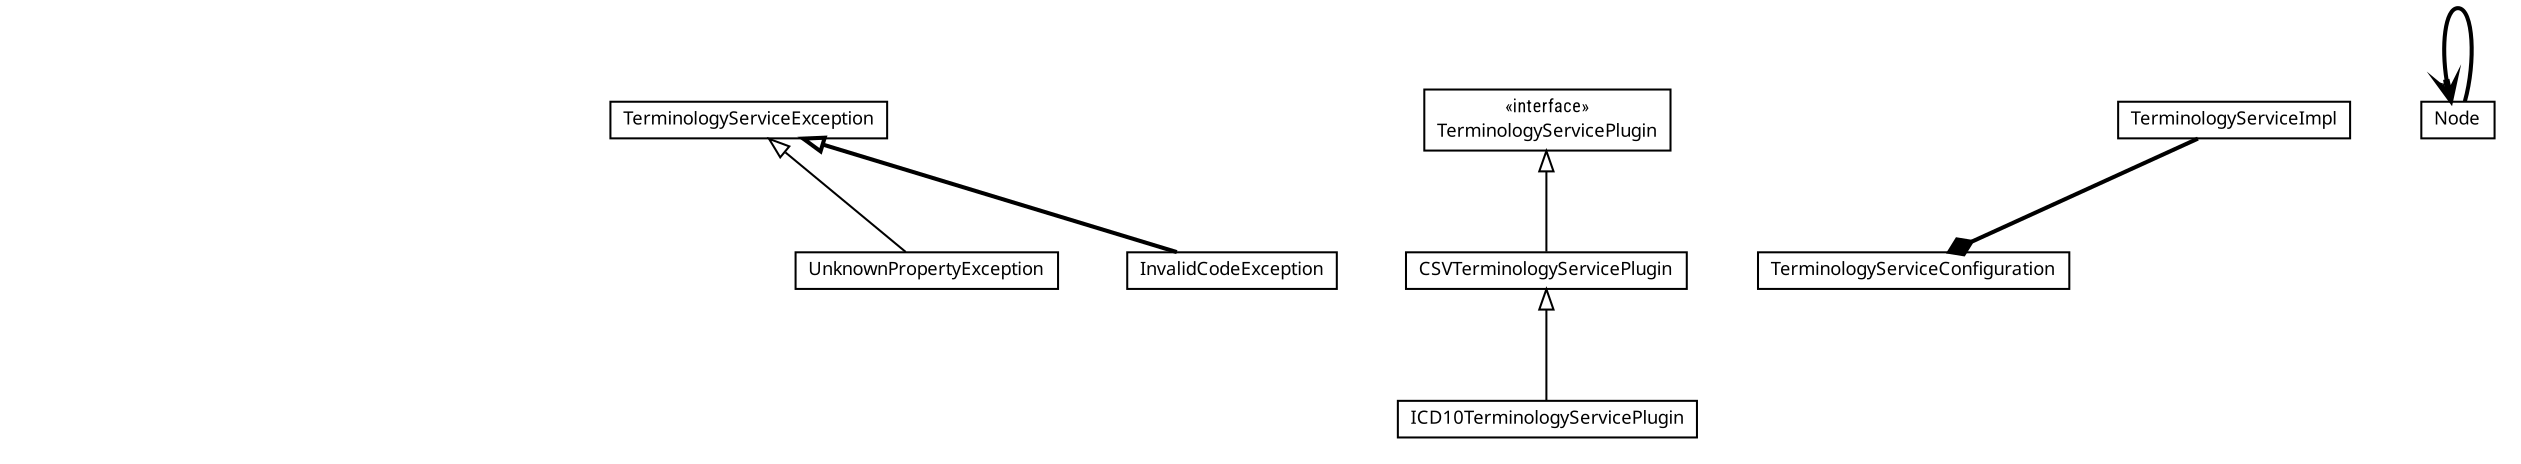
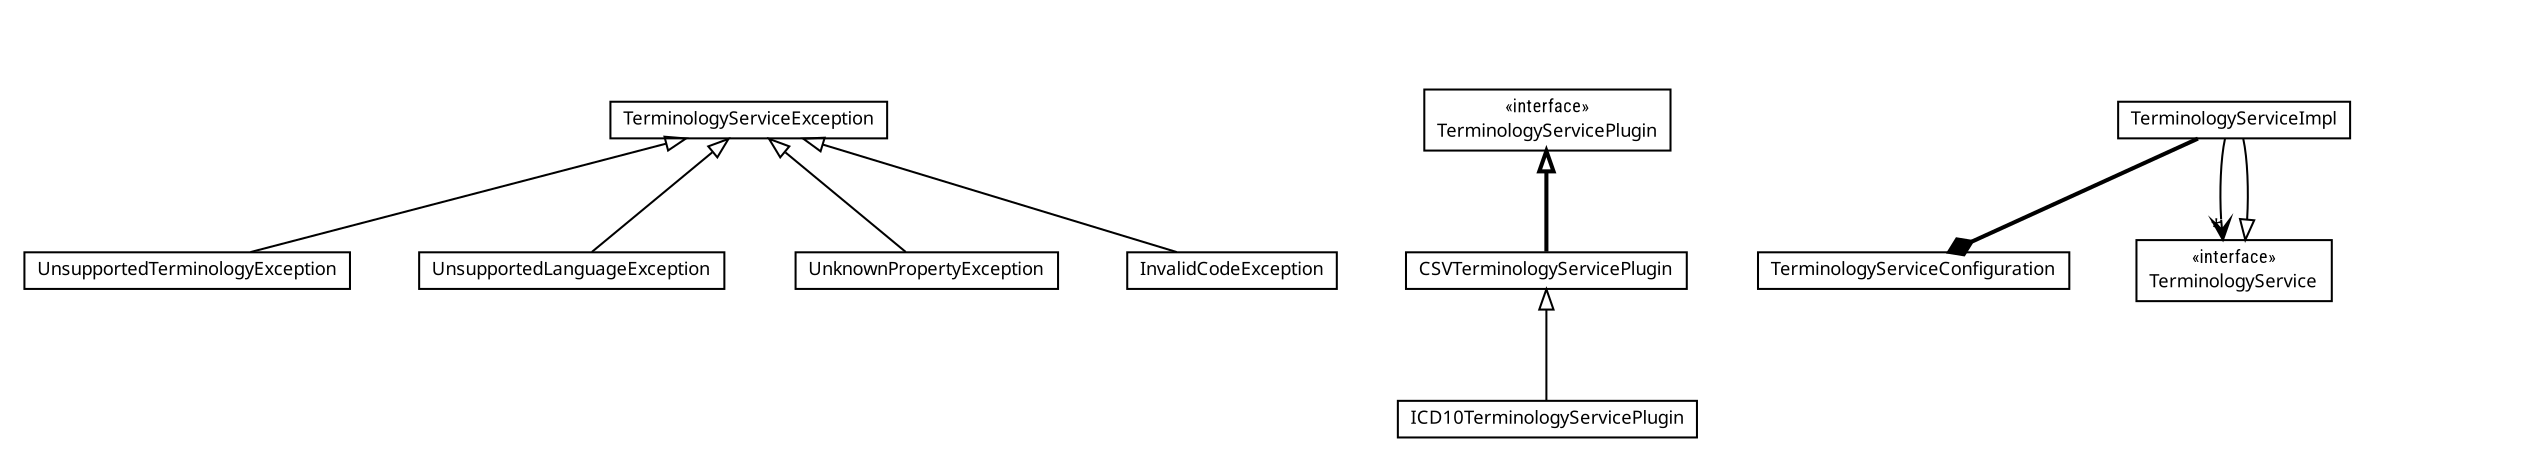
(2458, 120) -> none
(1000, 198) -> (1000, 198)
(1546, 212) -> (1546, 212)
none -> (187, 271)
none -> (572, 271)
none -> (2234, 271)
